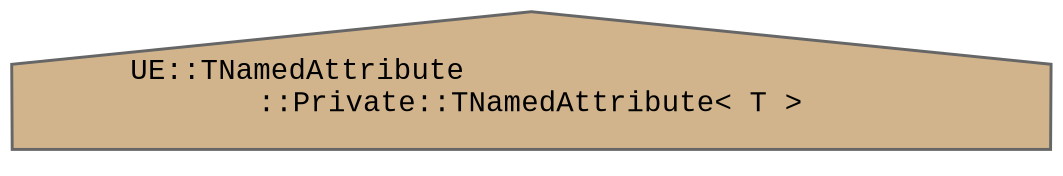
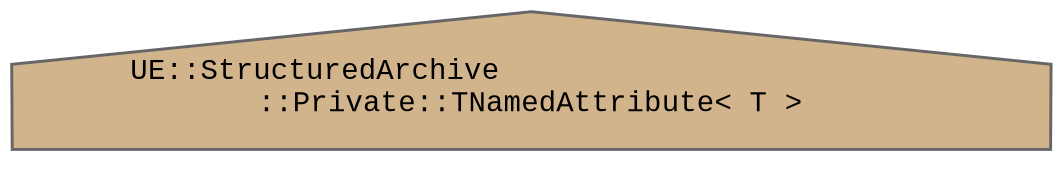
(531, 88) -> (531, 88)
